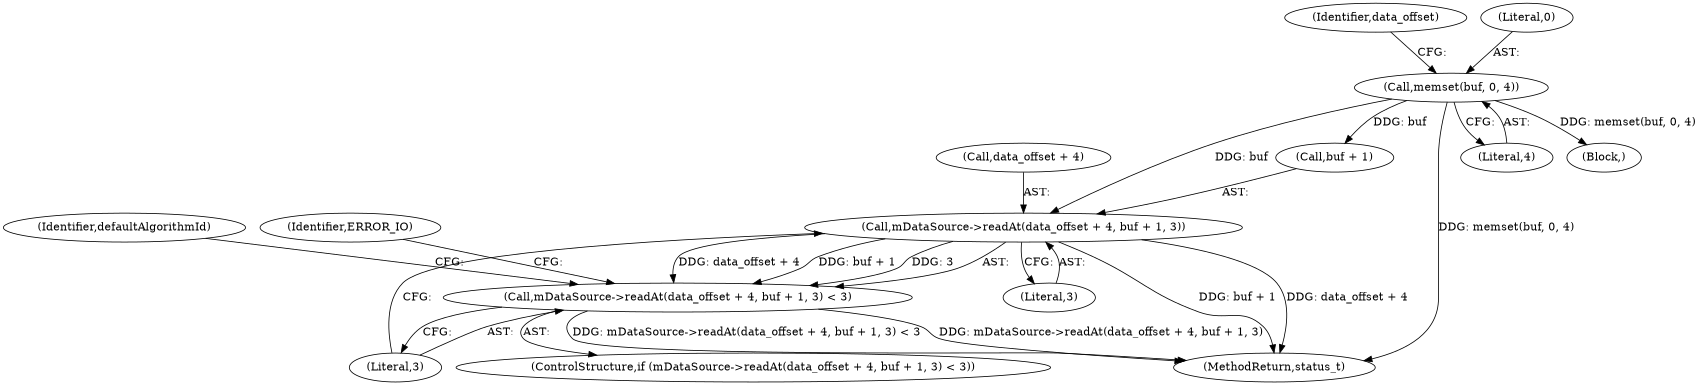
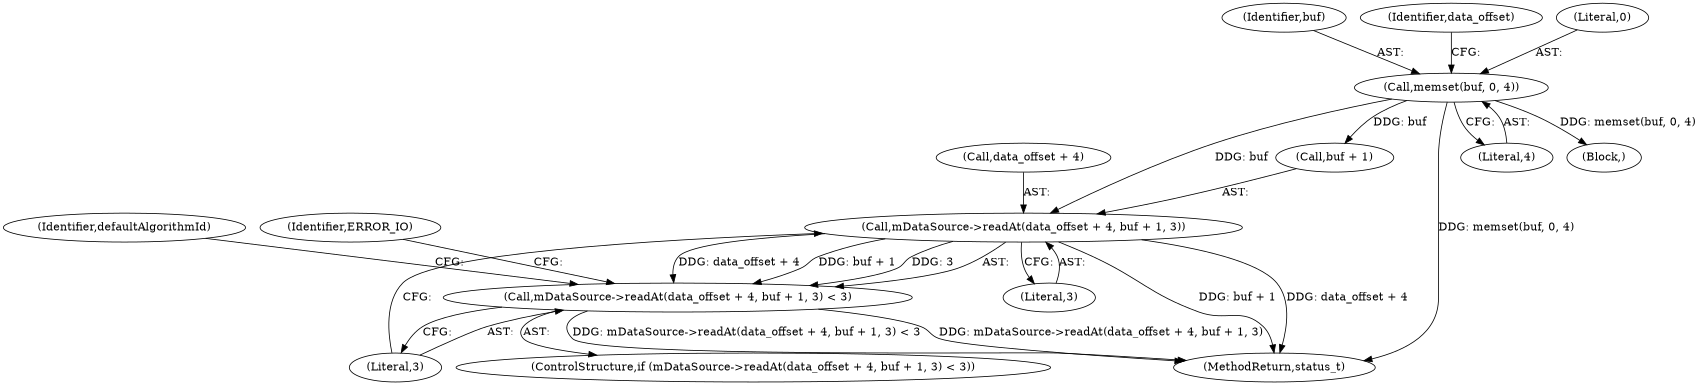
none -> (1284, 18)
